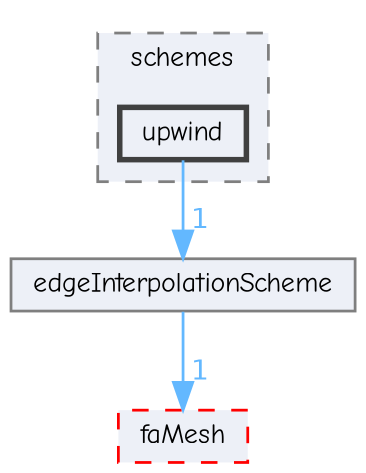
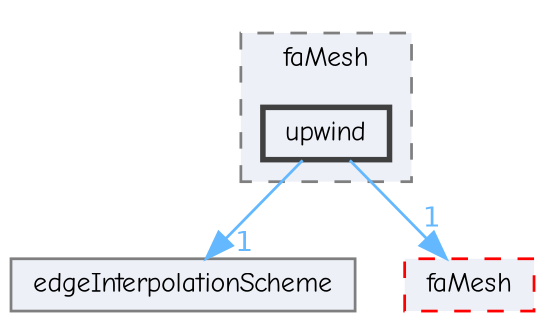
(183, 59) -> (326, 59)
(183, 347) -> (388, 200)
